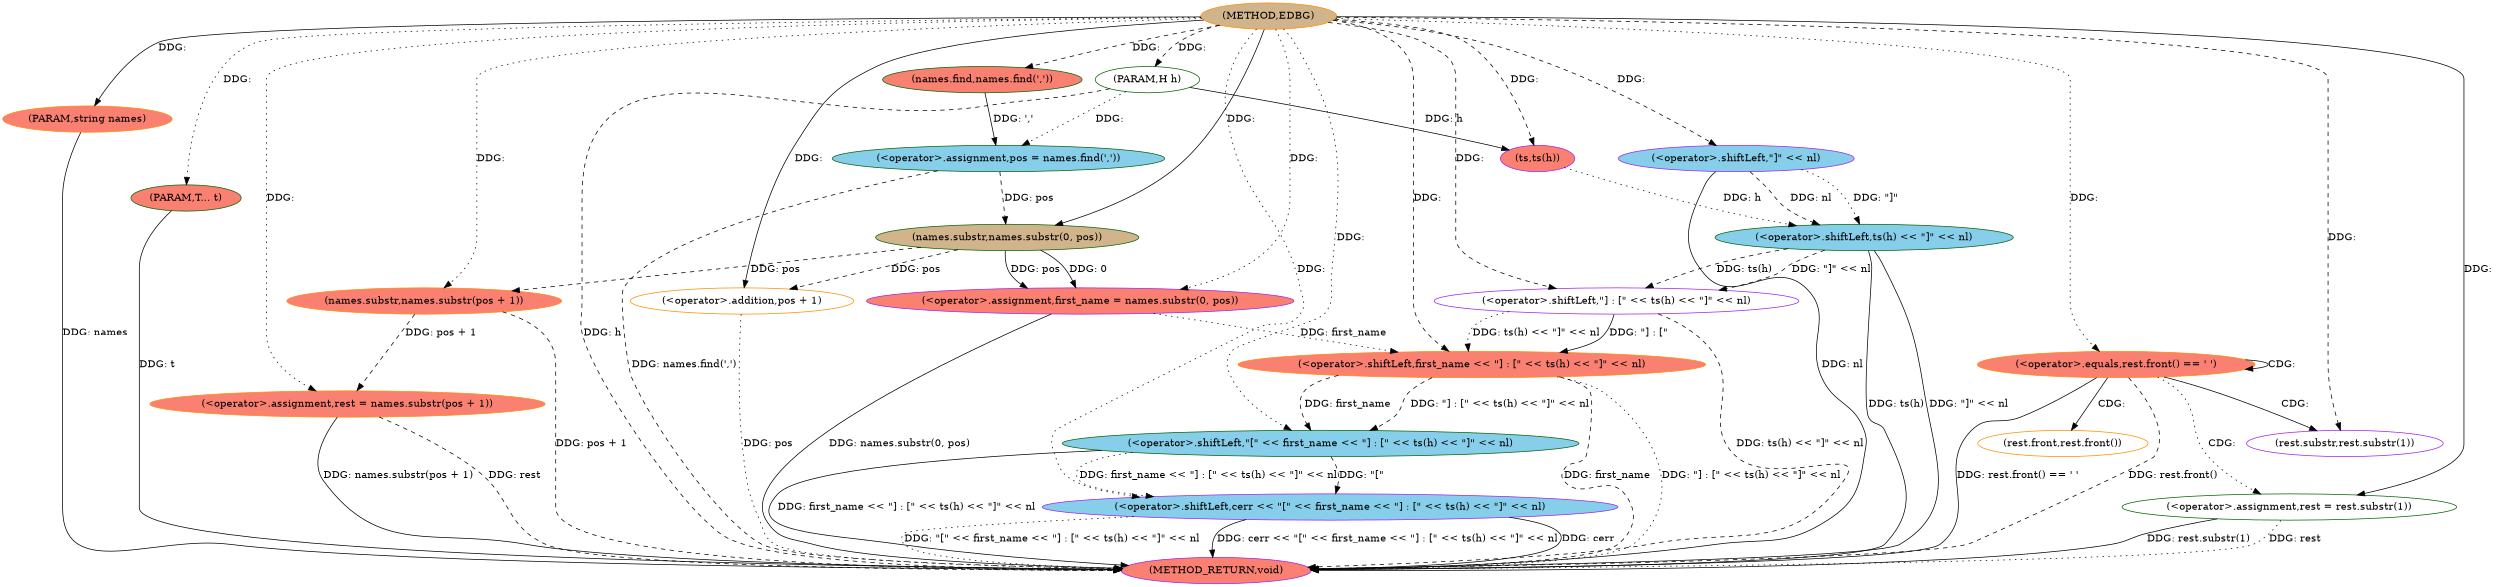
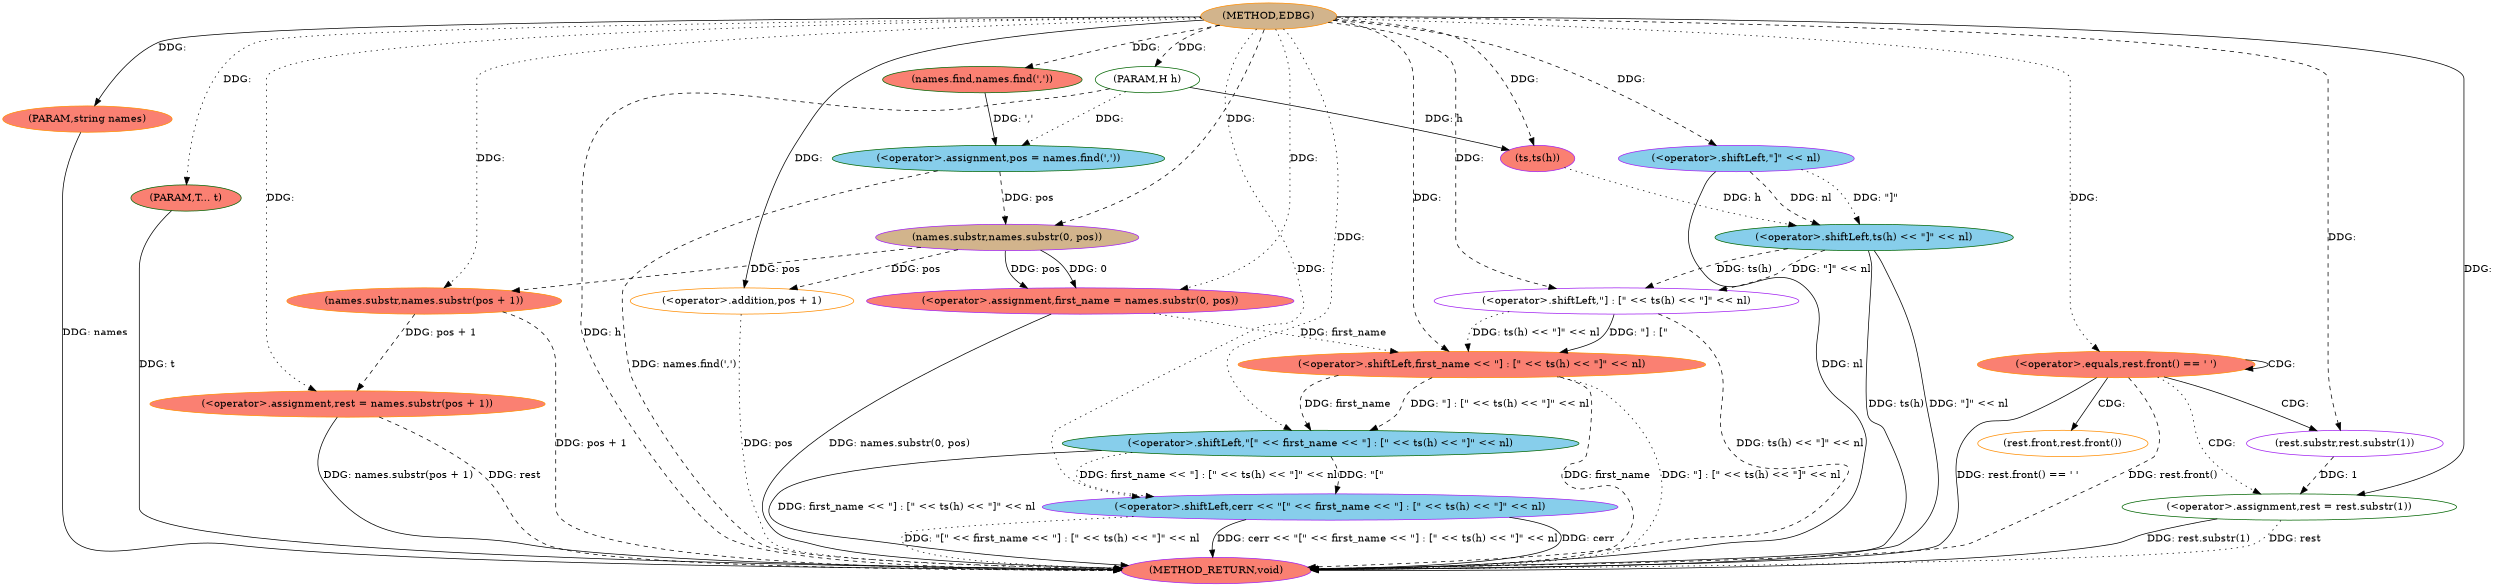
(1190, 154) -> (1190, 154)
(1007, 237) -> (1007, 237)
none -> (2320, 472)
